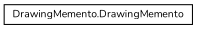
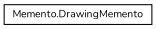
(98, 15) -> (78, 15)
